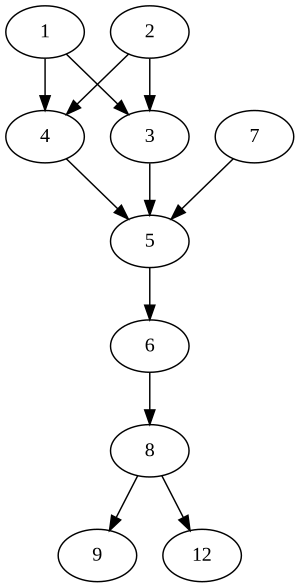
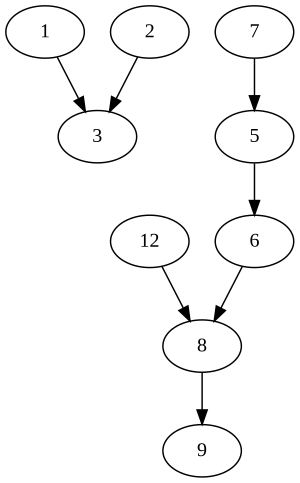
(45, 137) -> none
(150, 182) -> none
(173, 497) -> (173, 287)
